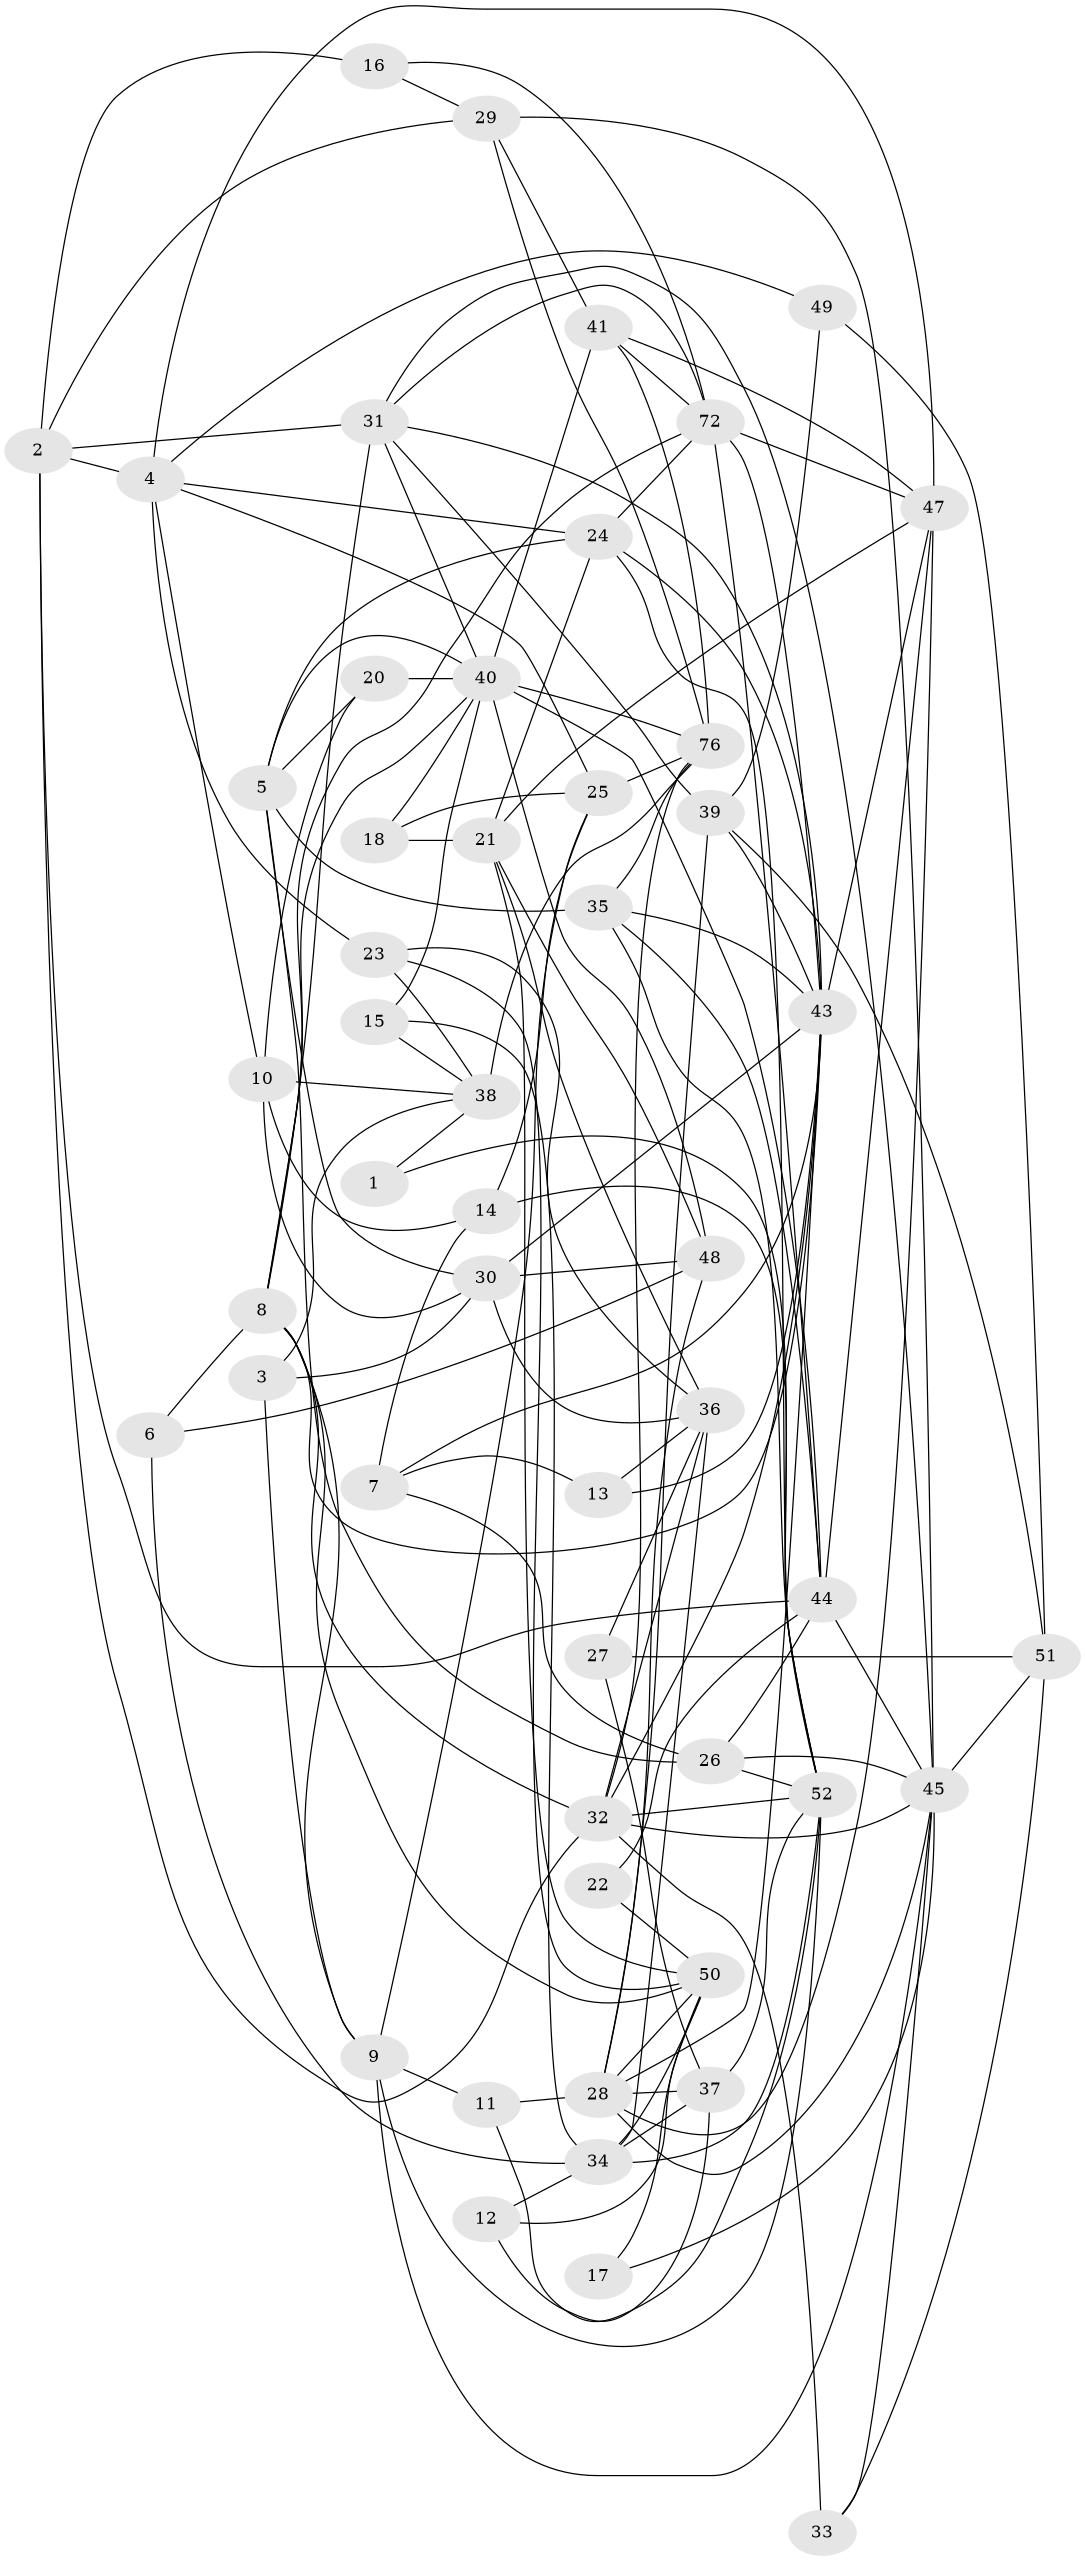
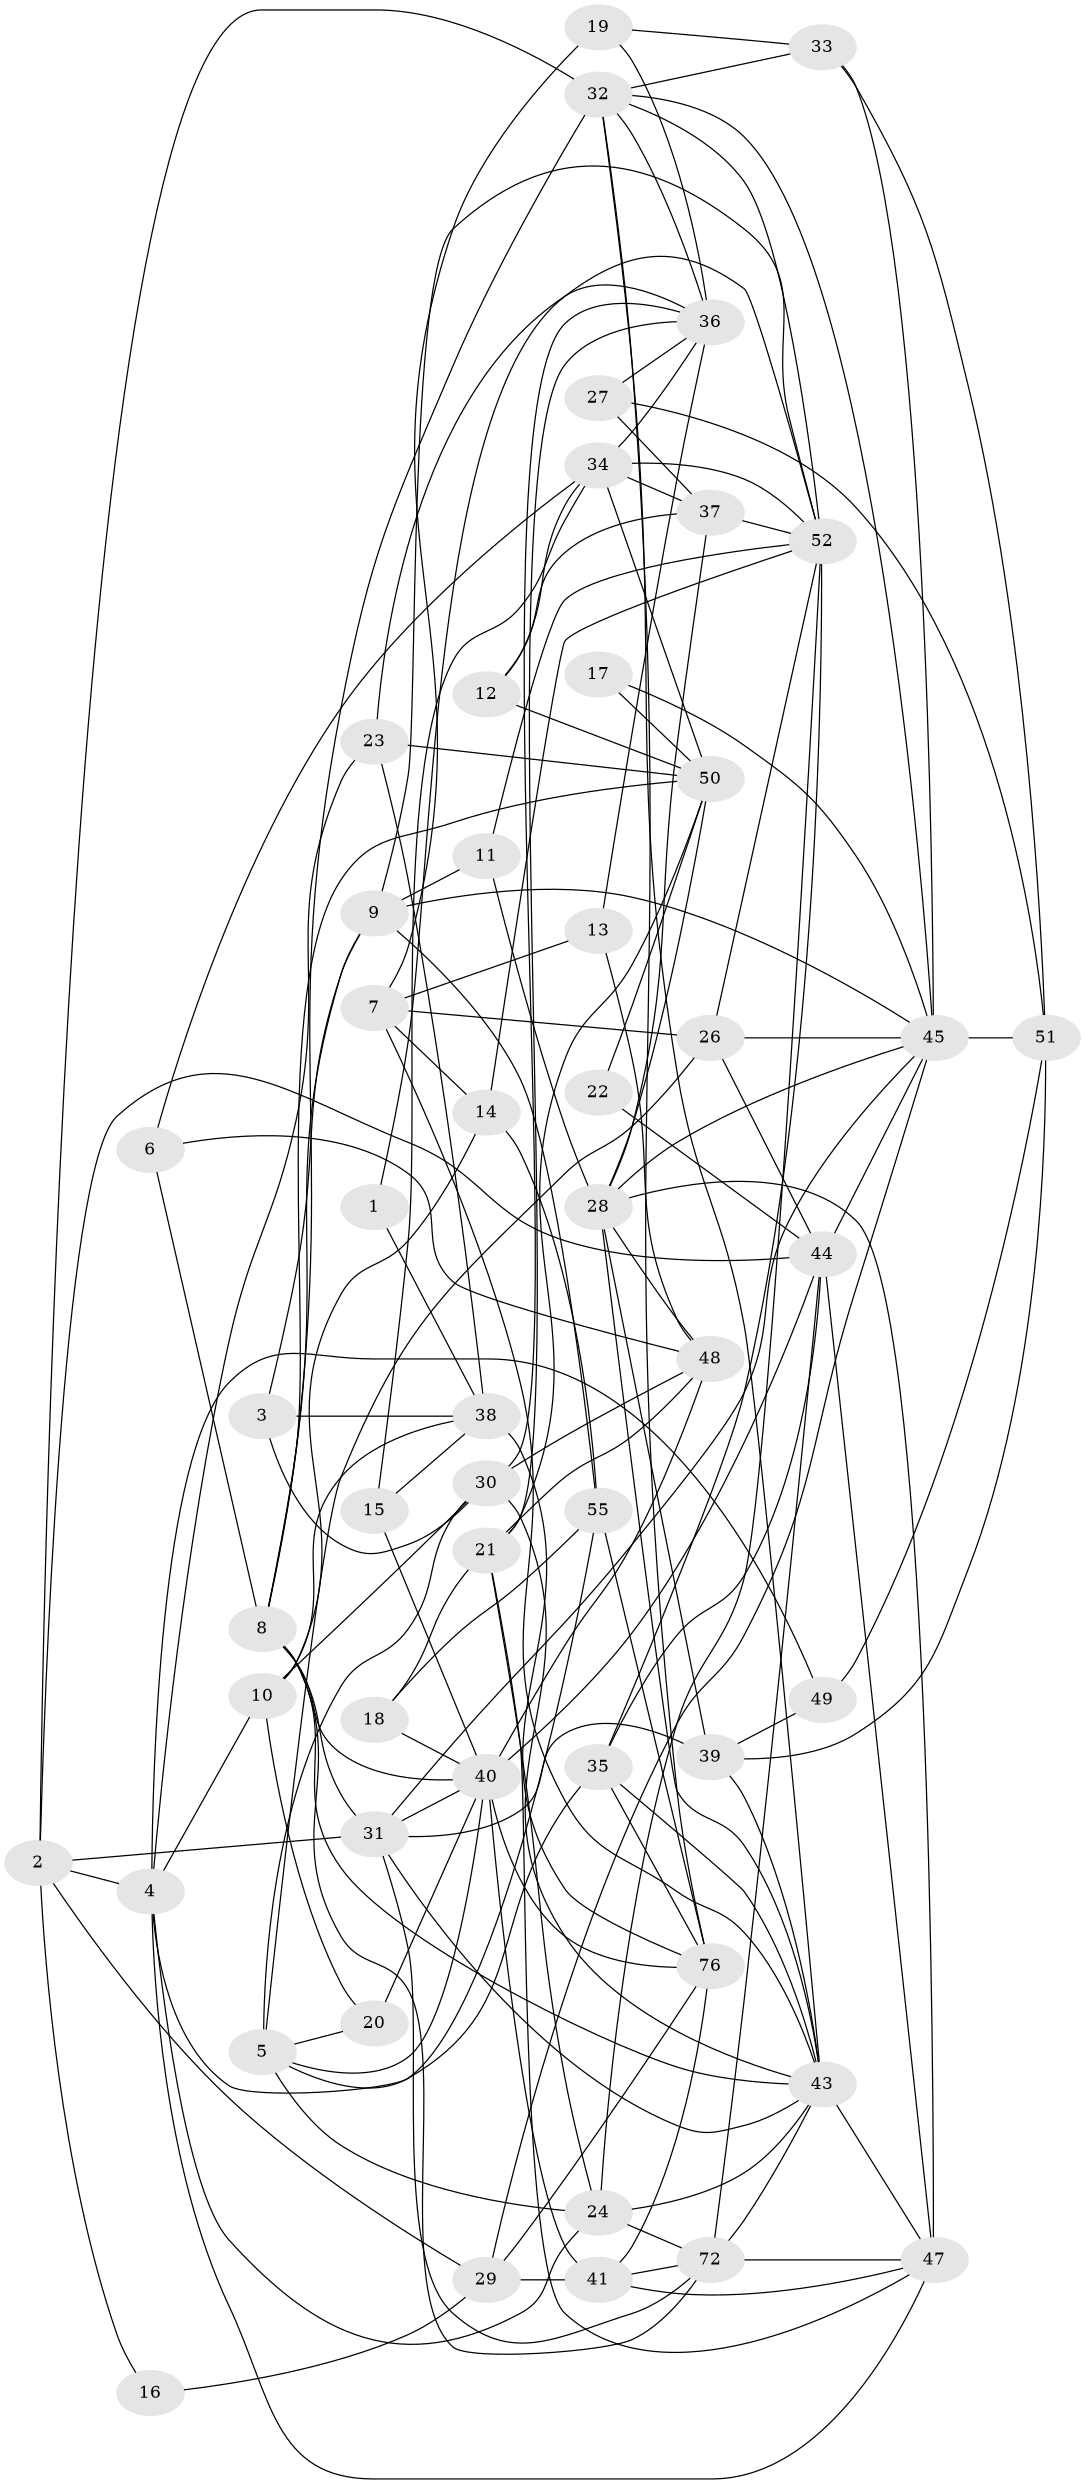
none -> (599, 27)
(609, 177) -> none
(599, 793) -> (599, 1511)
(767, 1398) -> (634, 1070)
